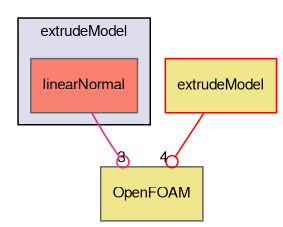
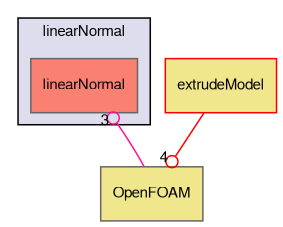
(84, 32) -> (84, 32)
(105, 135) -> (131, 145)
